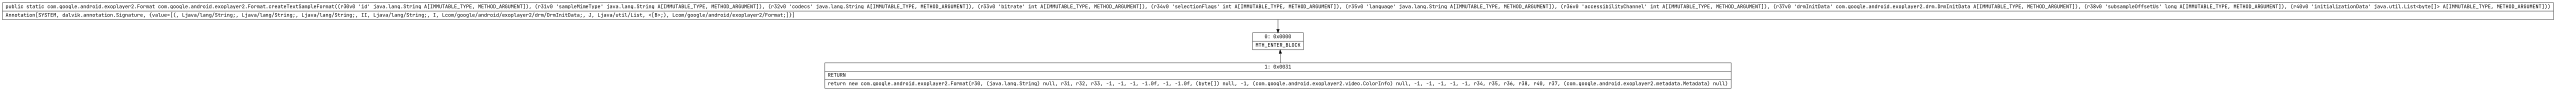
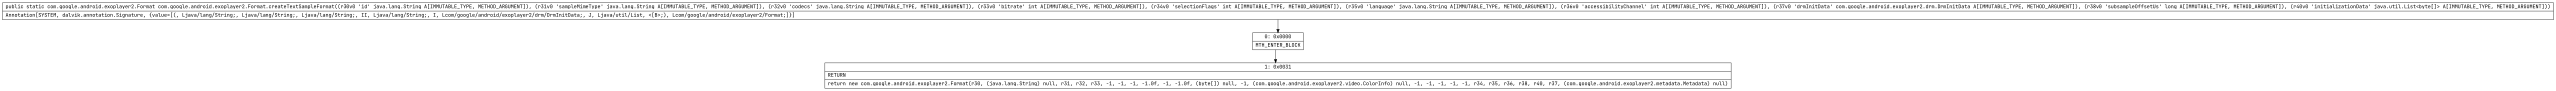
(1280, 58) -> (1276, 55)
